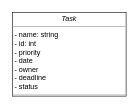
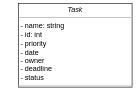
(69, 54) -> (75, 45)
